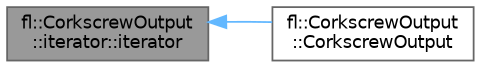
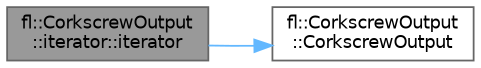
(249, 22) -> (231, 46)
